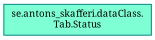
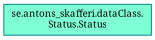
(78, 20) -> (78, 20)
